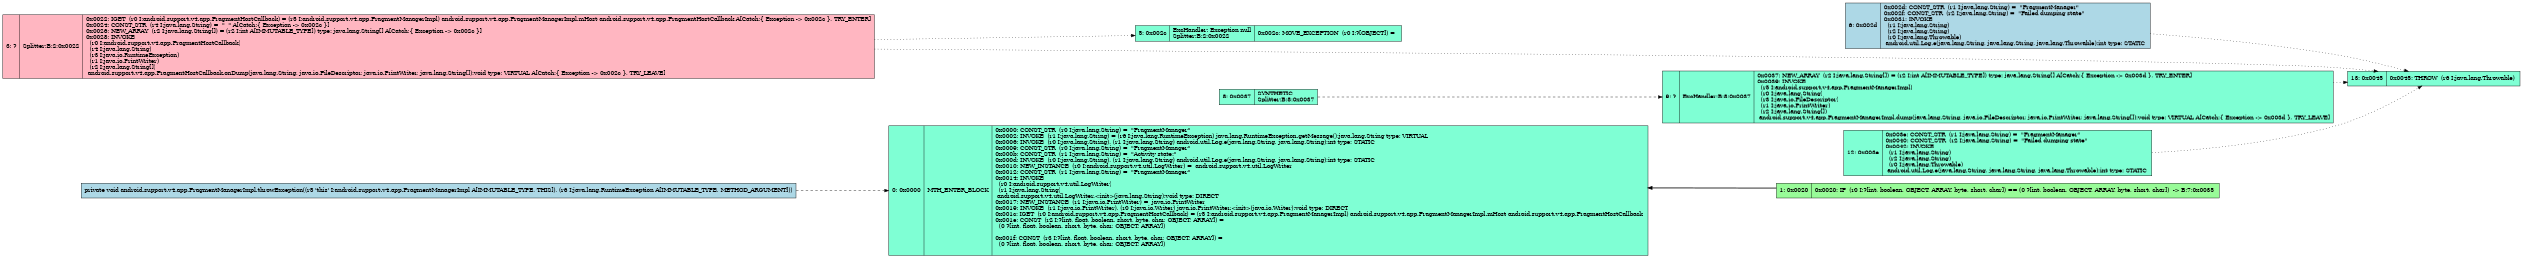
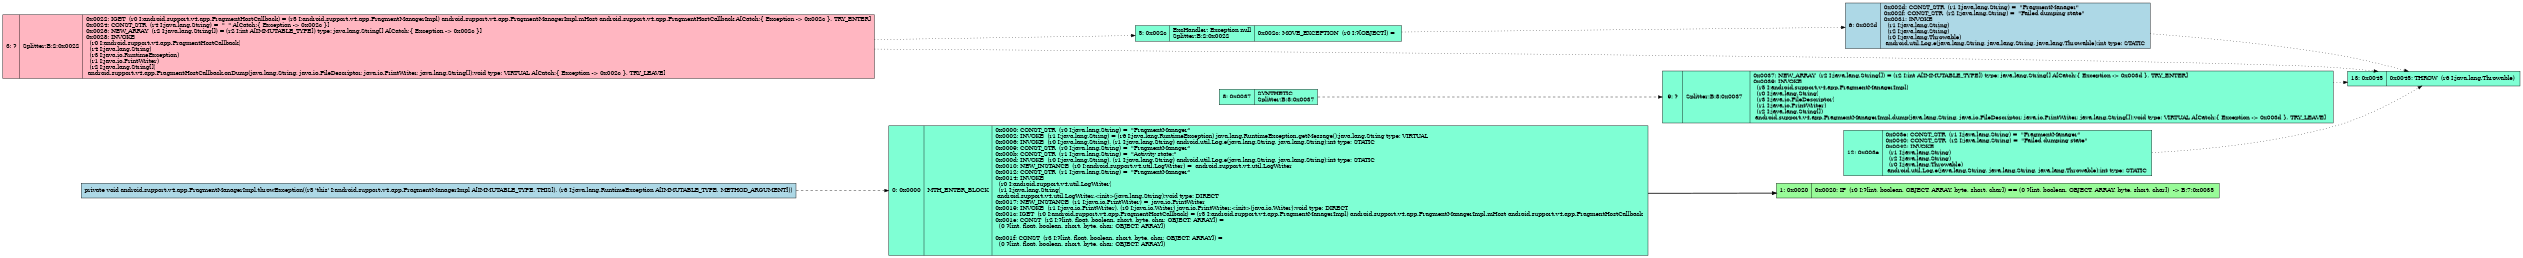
none -> (1621, 30)
(1717, 97) -> (1714, 97)
(1714, 188) -> (1710, 193)
